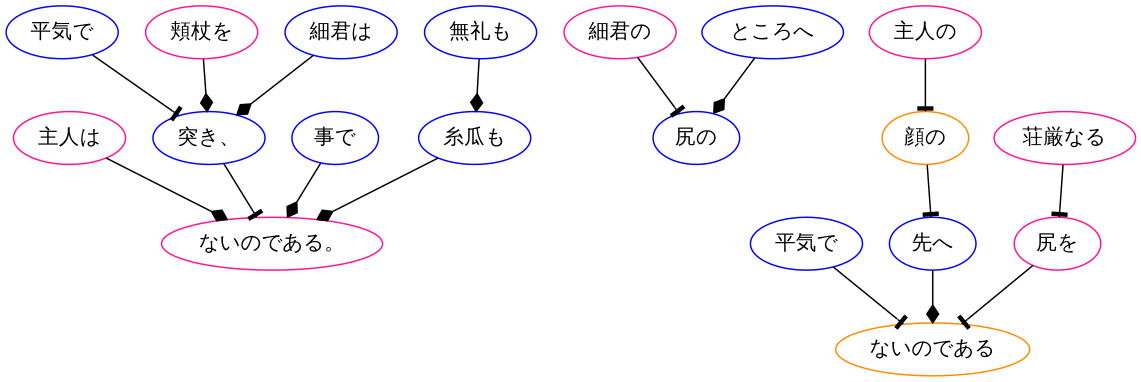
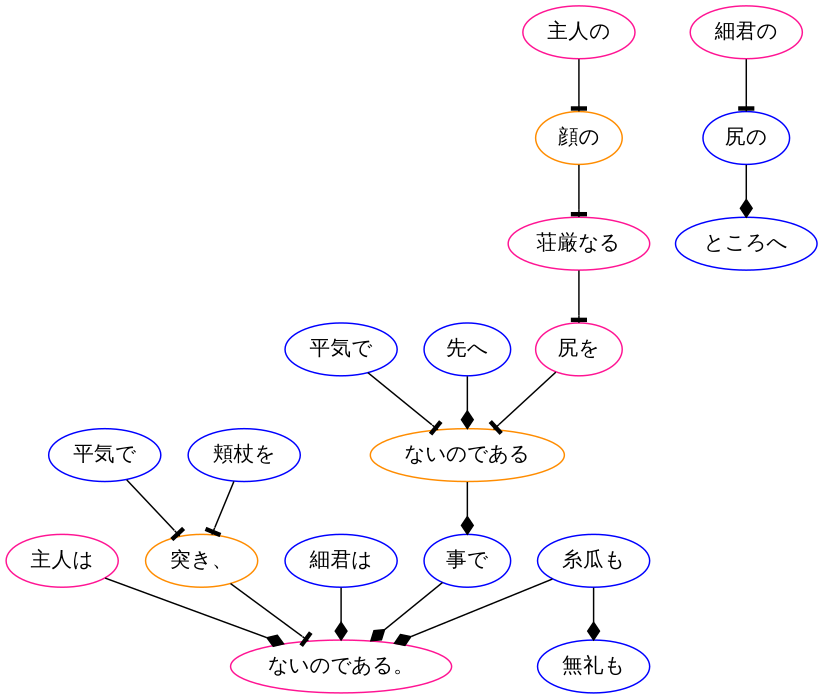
(202, 32) -> (244, 455)
(205, 76) -> (224, 505)
(478, 76) -> (594, 605)
(740, 78) -> (746, 182)
(282, 80) -> (341, 605)
(209, 138) -> (202, 561)
(929, 187) -> (579, 187)
none -> (467, 499)
